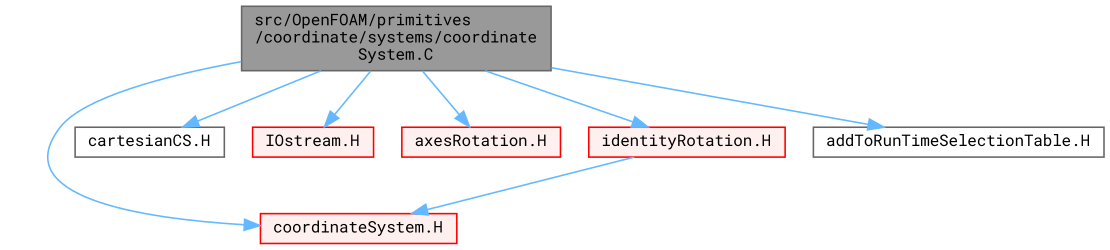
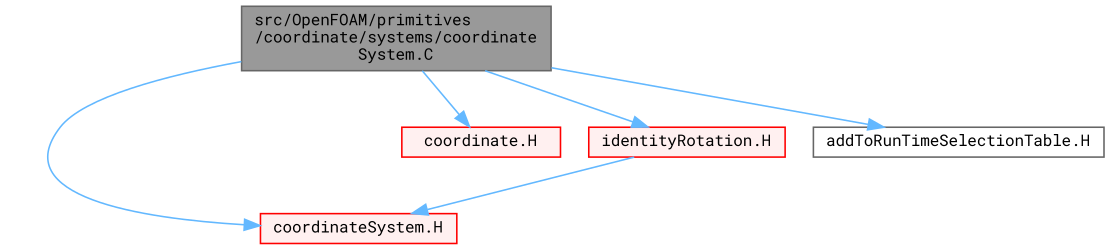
(150, 142) -> none
(313, 142) -> none
(481, 142) -> (481, 142)
